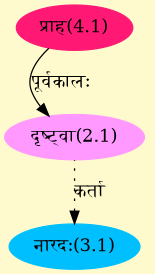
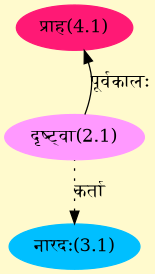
(31, 76) -> (91, 89)
